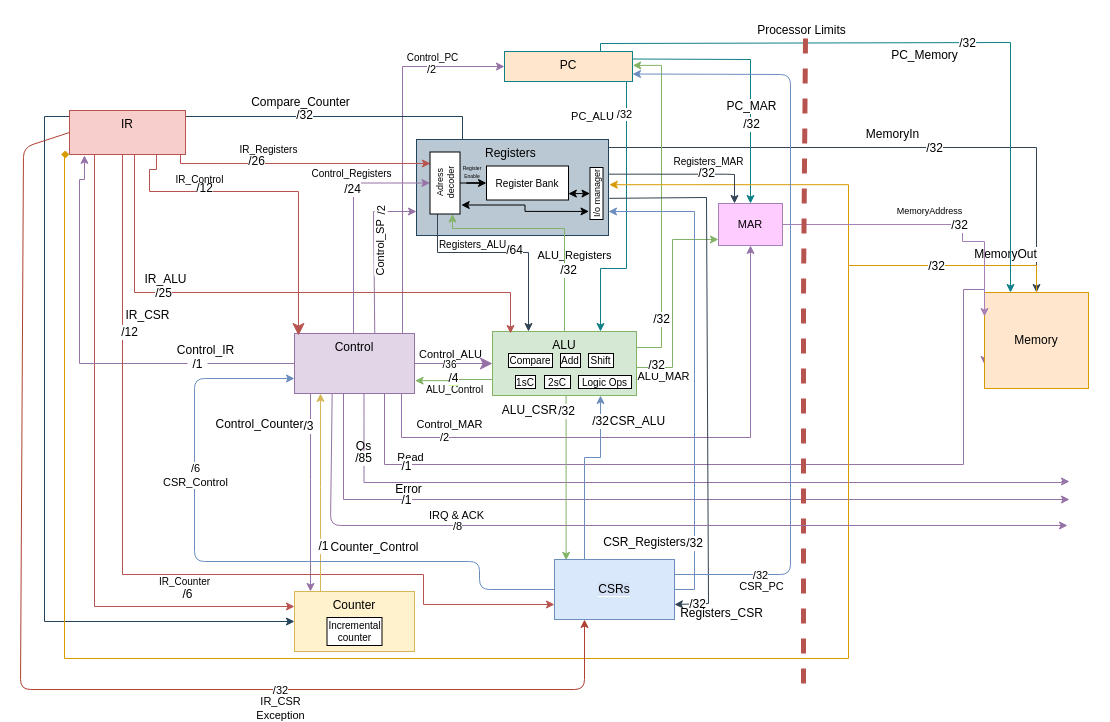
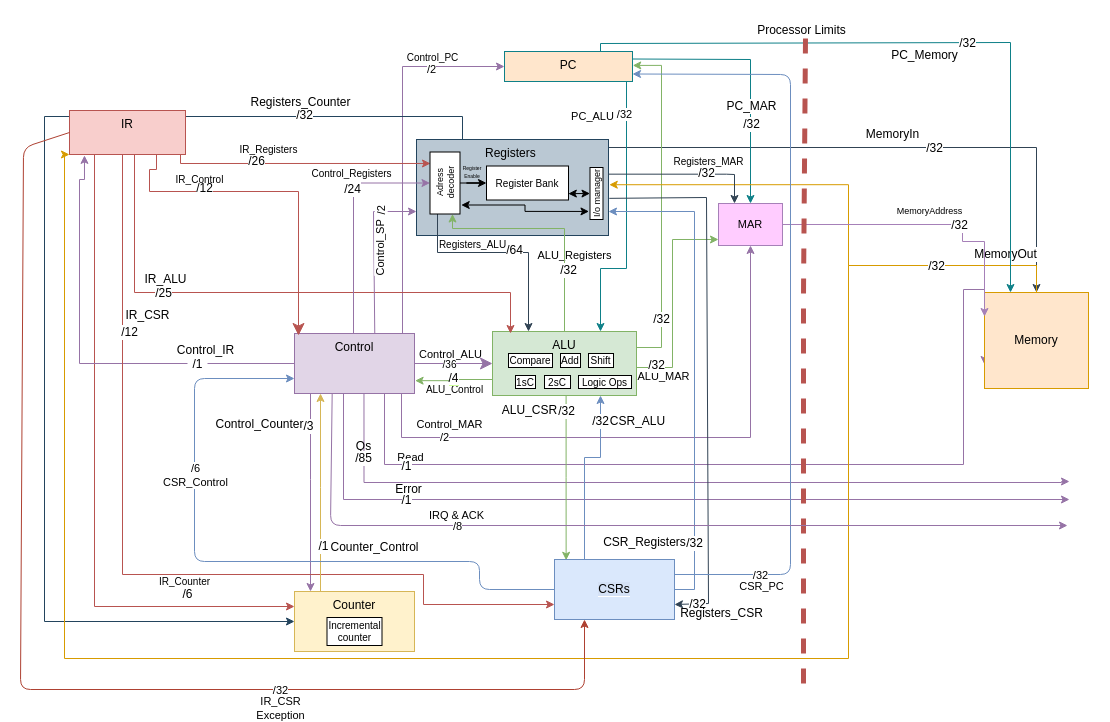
(301, 103) -> (301, 103)
(65, 156) -> (65, 157)
